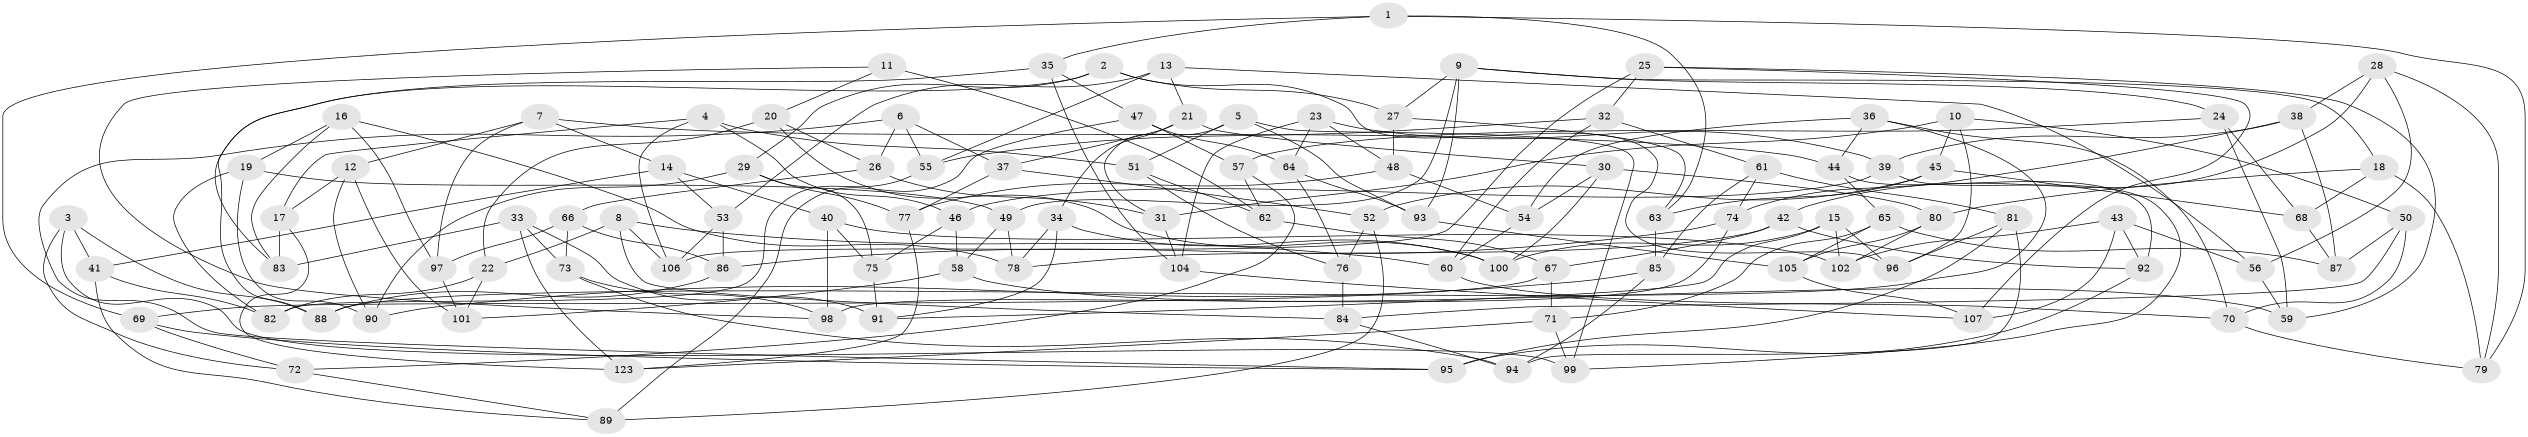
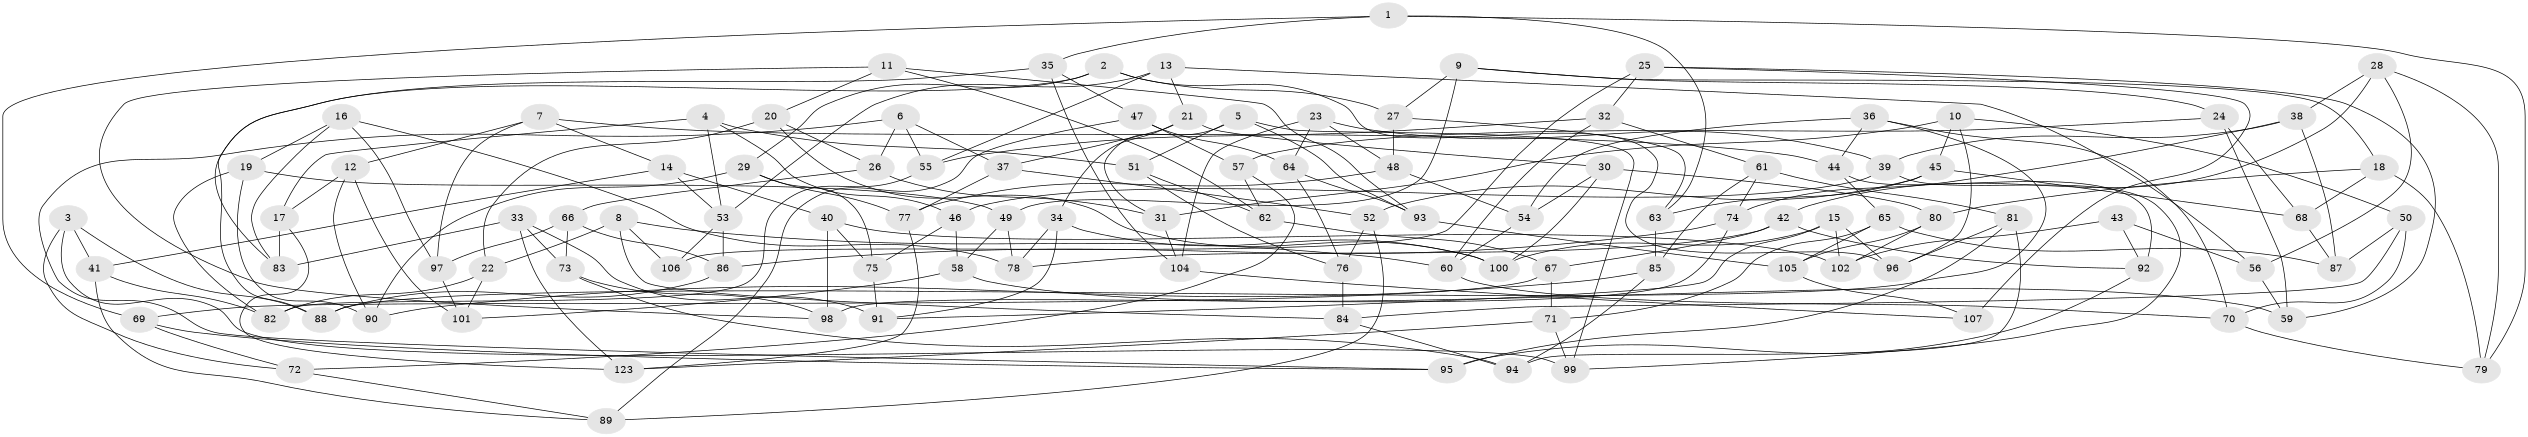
(1451, 145) -> (1161, 92)
(640, 179) -> (714, 168)
(2083, 286) -> none
